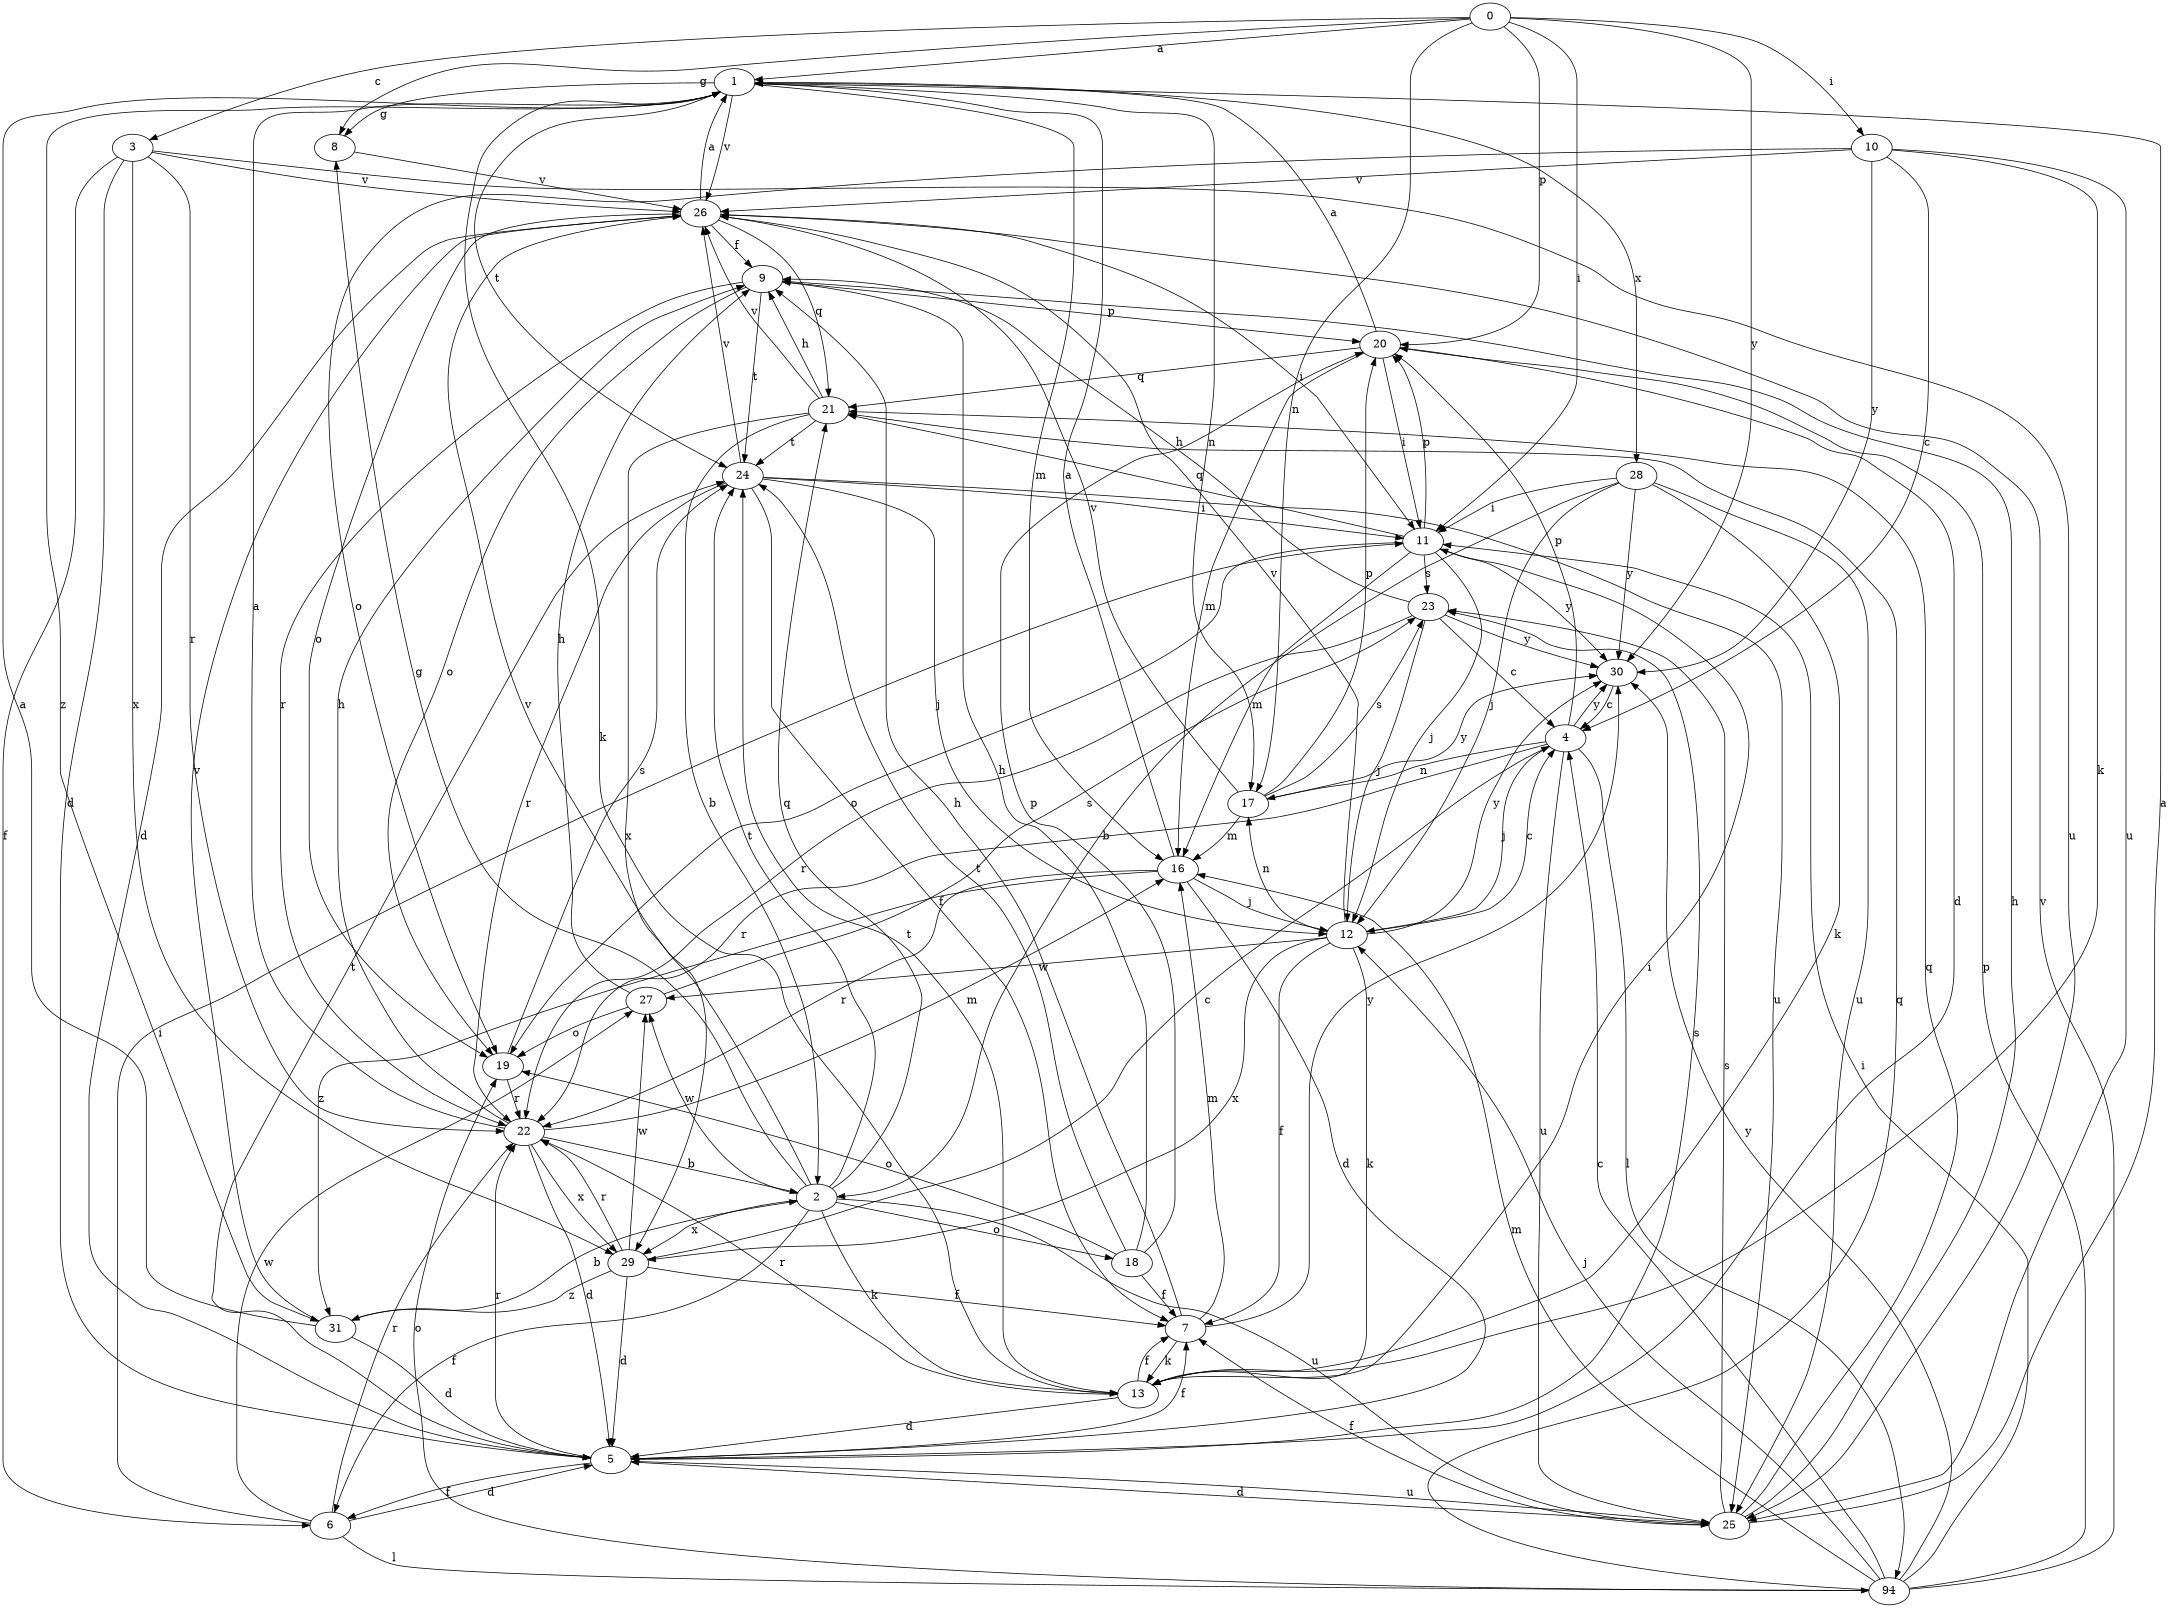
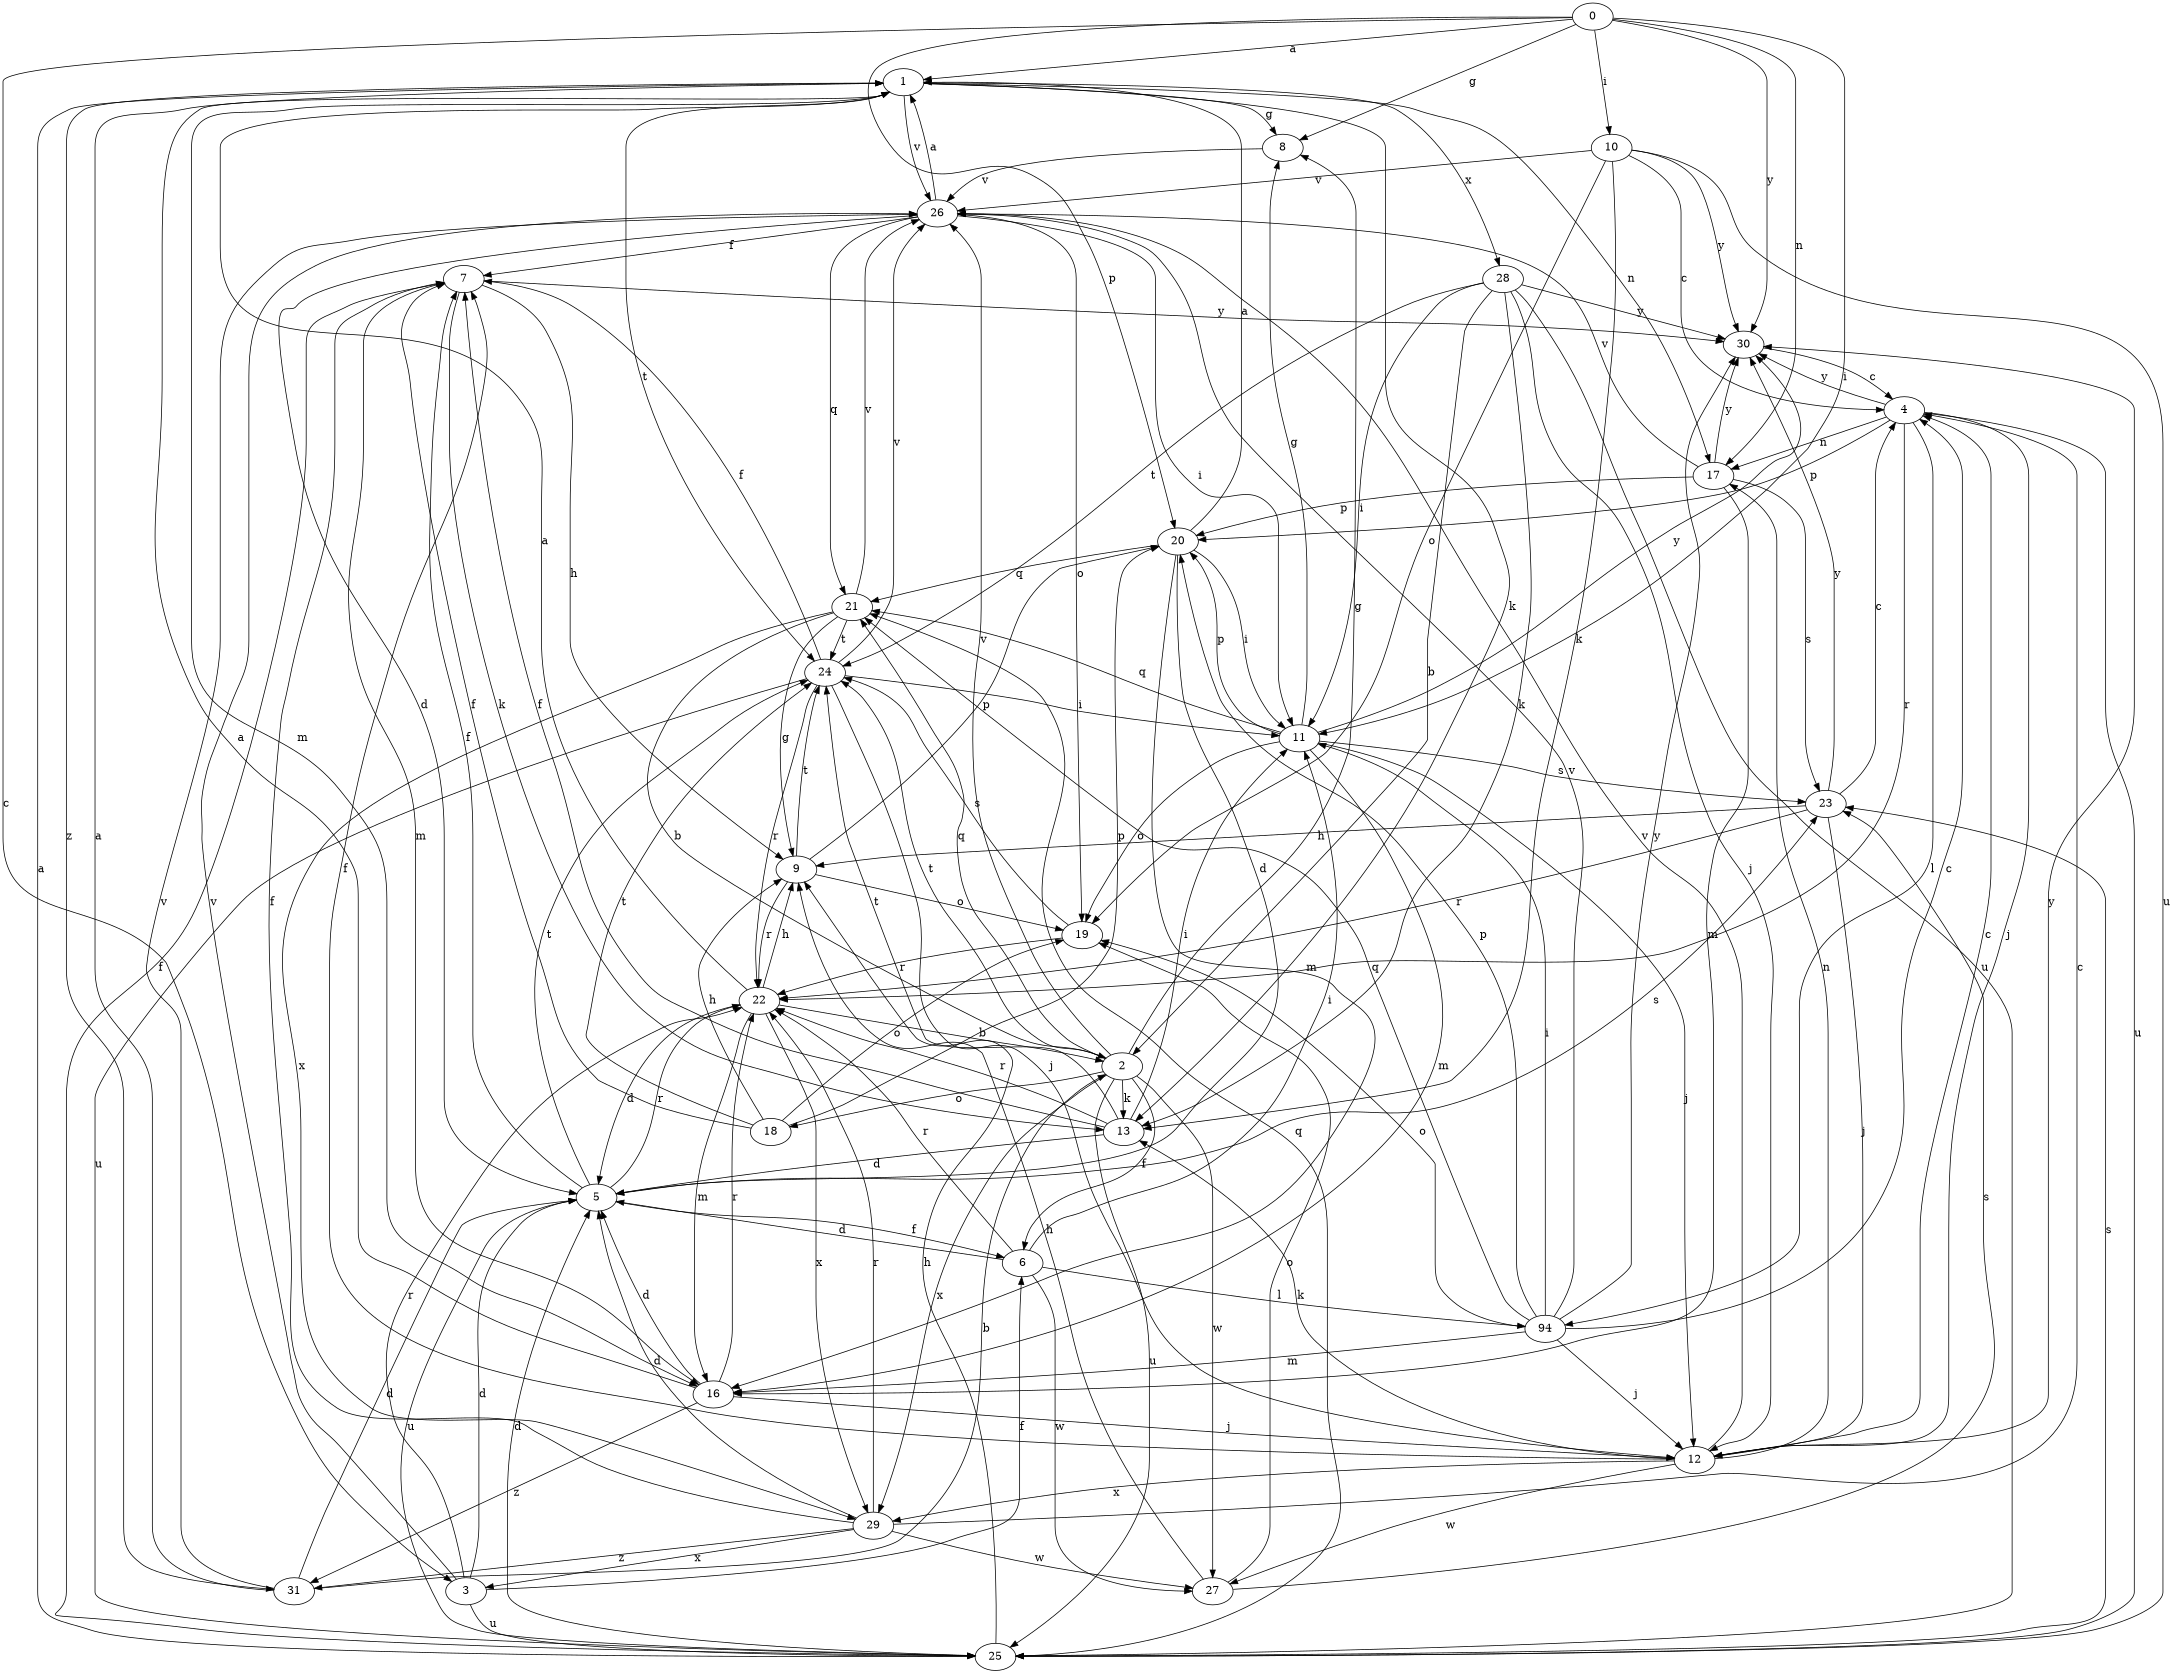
(729, 243) -> (704, 246)
(805, 345) -> (786, 738)
none -> (1173, 446)
none -> (1289, 446)
(135, 799) -> (674, 1558)
